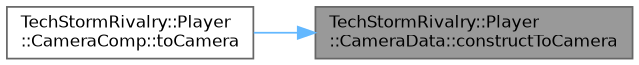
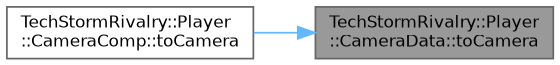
(474, 33) -> (434, 33)
